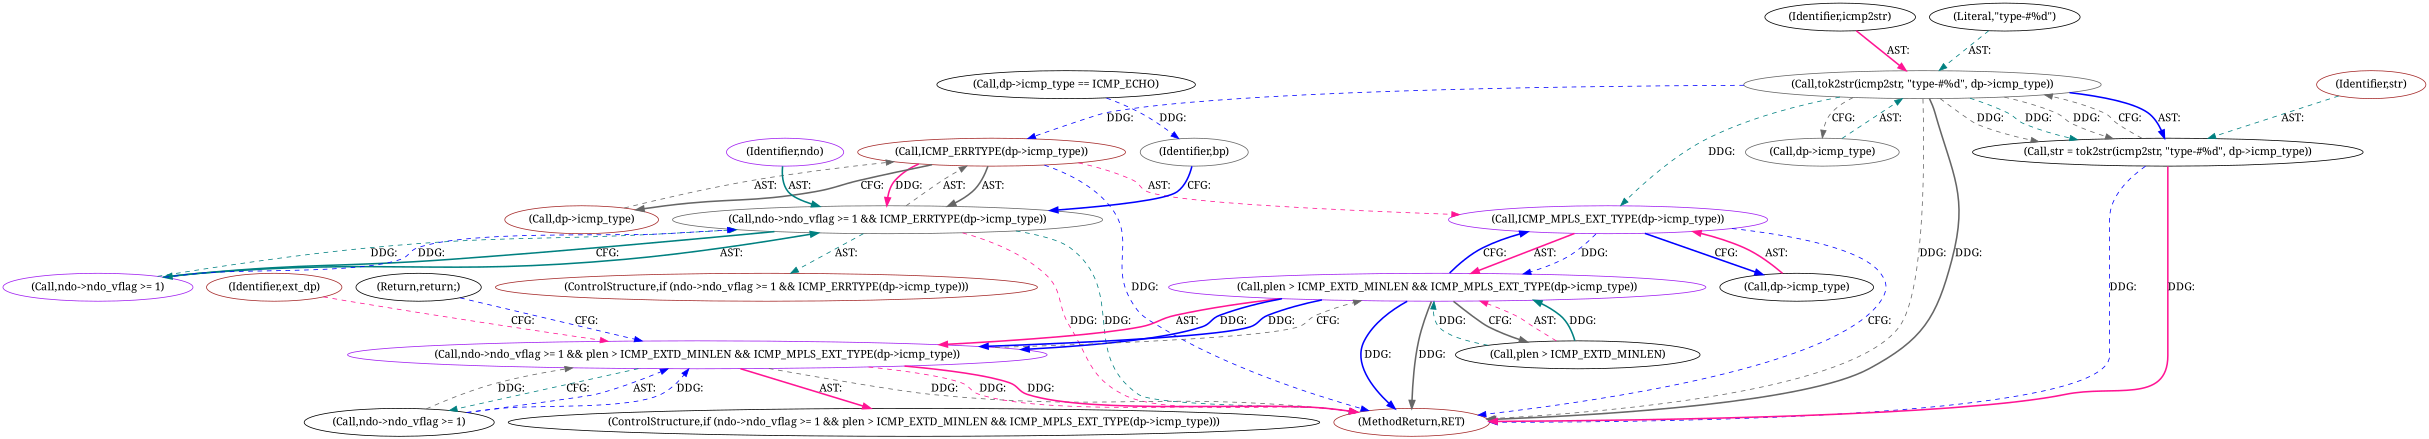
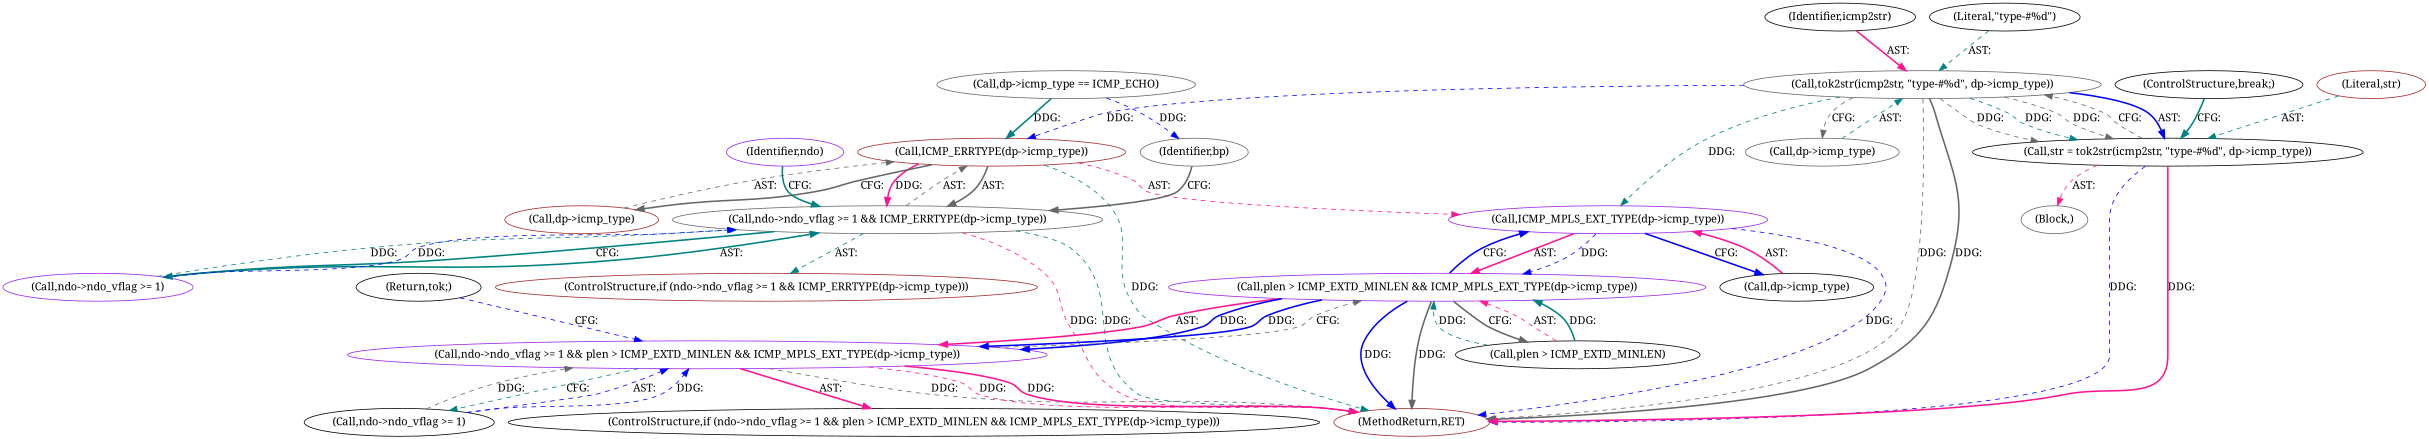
(1066, 85) -> (1066, 85)
none -> (2209, 85)
(2371, 85) -> (2371, 85)
none -> (1032, 116)
(801, 186) -> (801, 186)
(1133, 202) -> (1133, 202)
none -> (2054, 220)
(274, 287) -> none
(419, 287) -> (419, 287)
(1881, 321) -> (1881, 321)
(1160, 327) -> (1160, 327)
